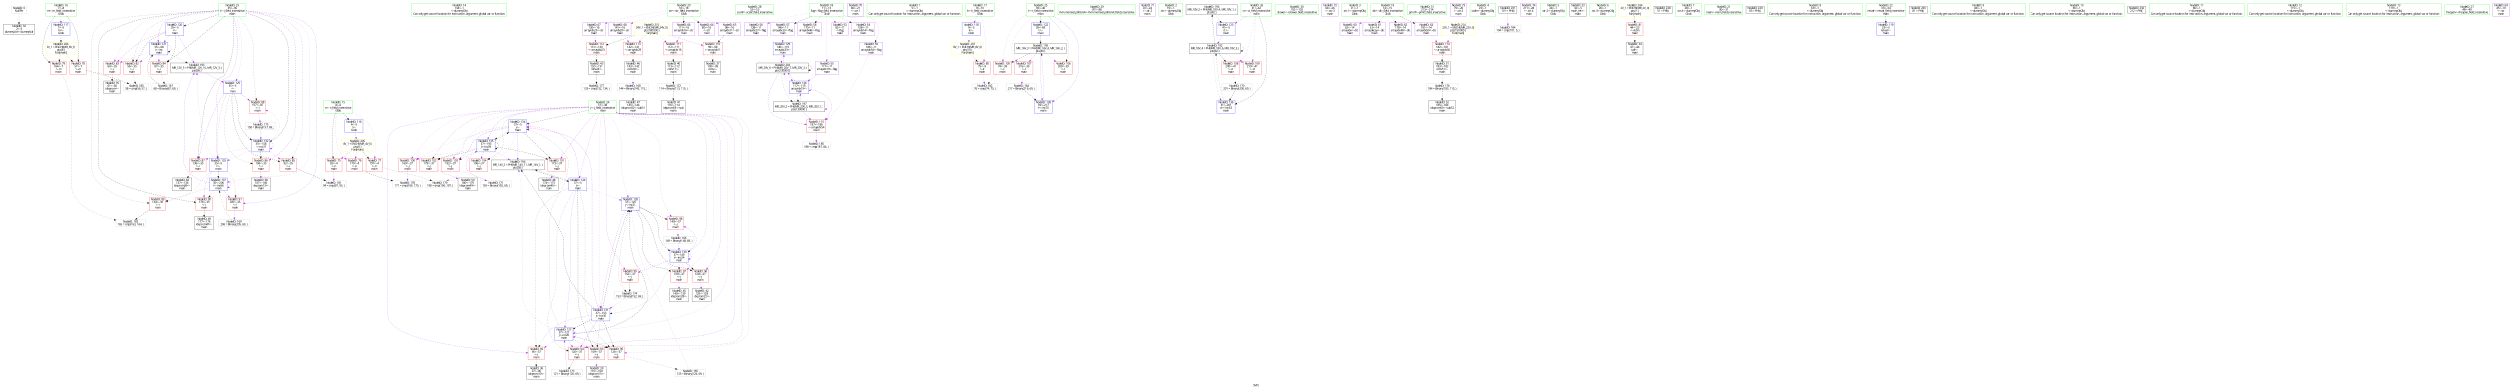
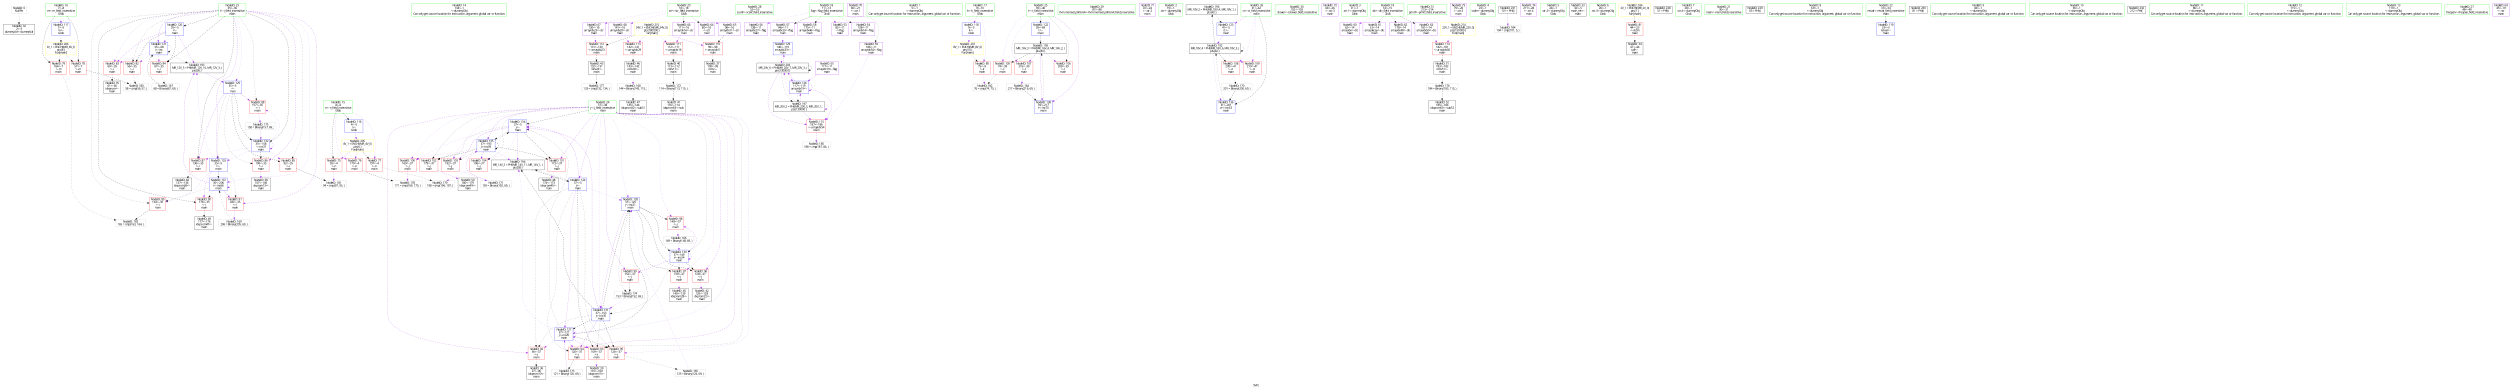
(827, 38) -> none
